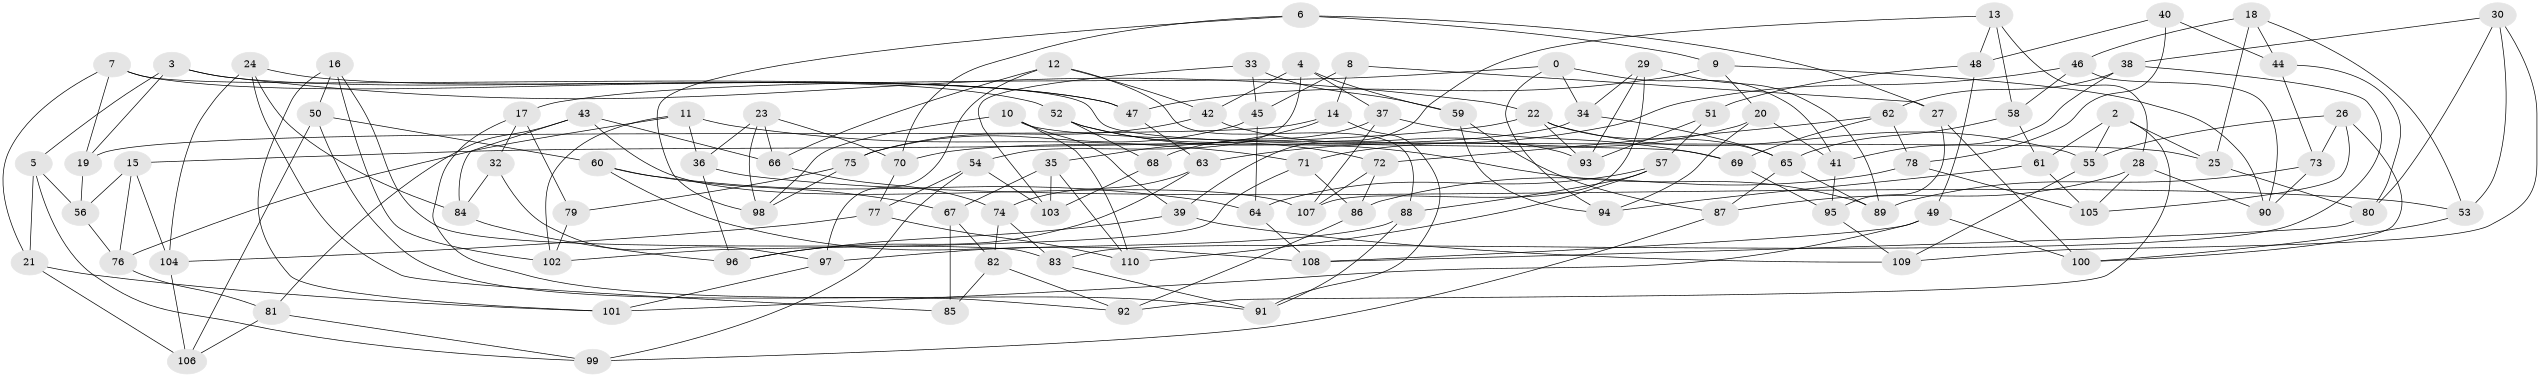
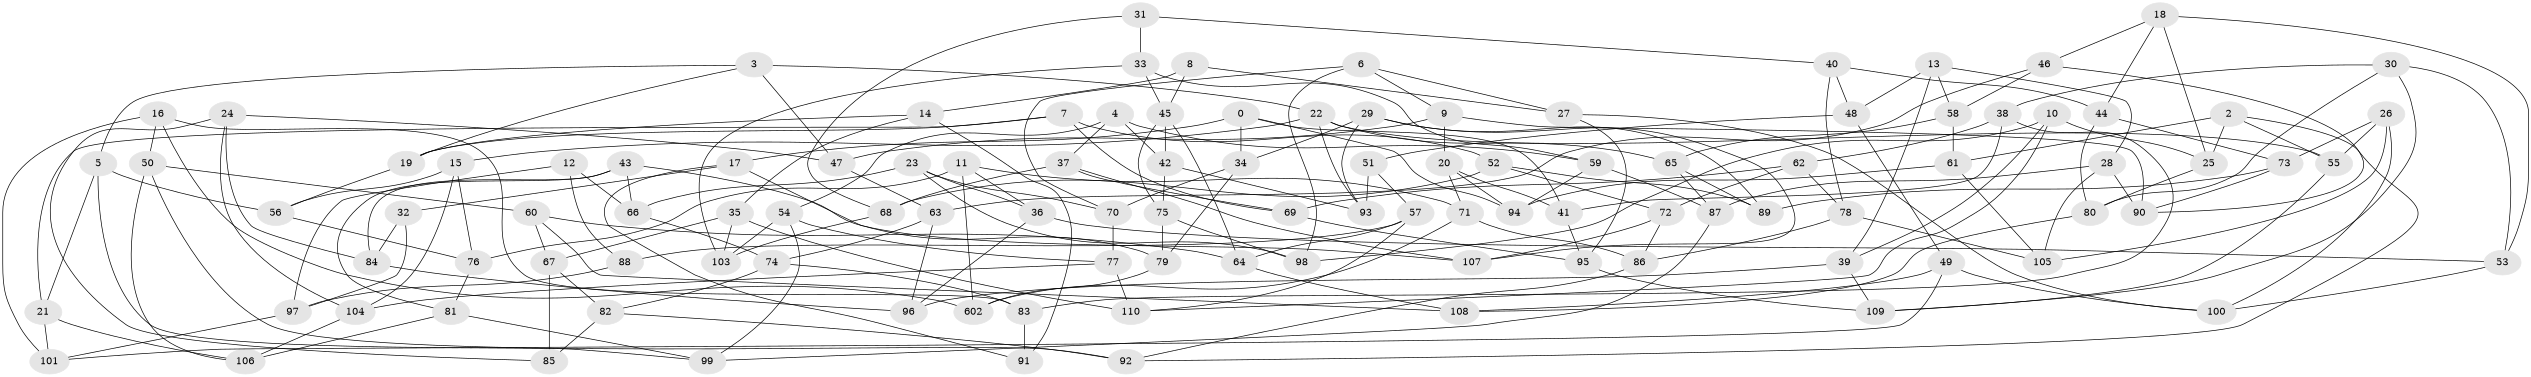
none -> (1141, 15)
(1148, 91) -> (1165, 143)
(1684, 131) -> (1202, 213)
(552, 263) -> (974, 312)
(1345, 270) -> none
